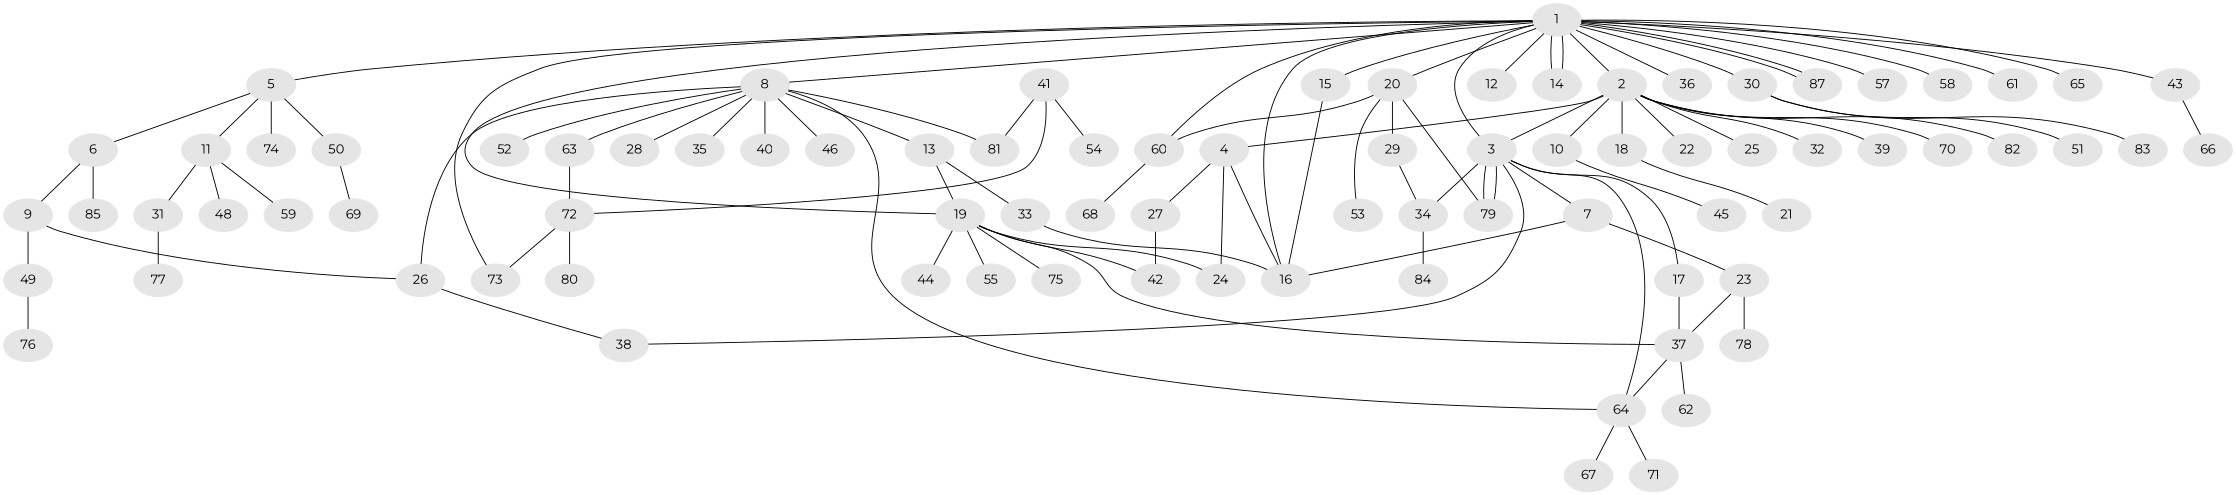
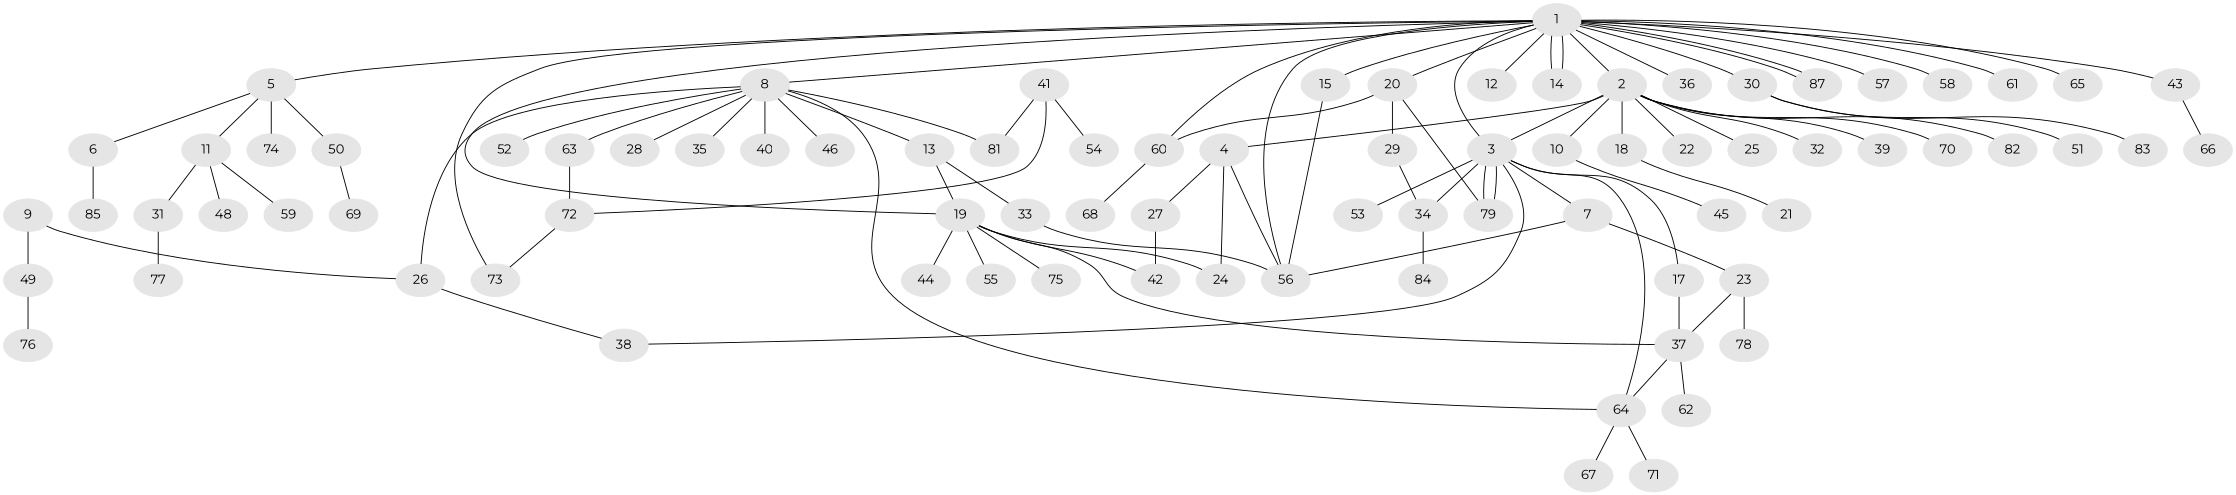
(1357, 146) -> (1425, 183)
(61, 183) -> none
(570, 280) -> none
(1286, 280) -> (1286, 280)
